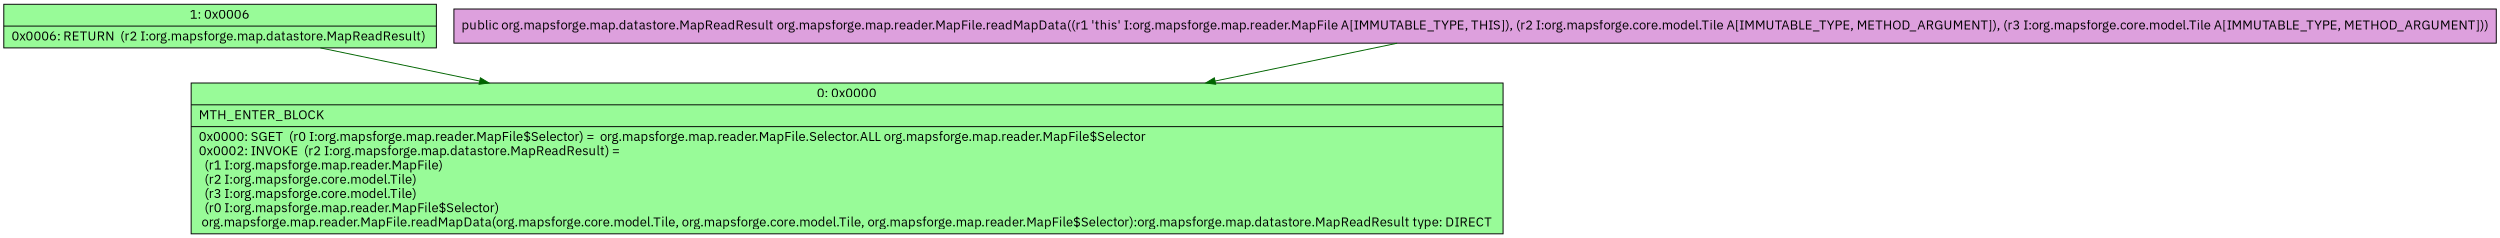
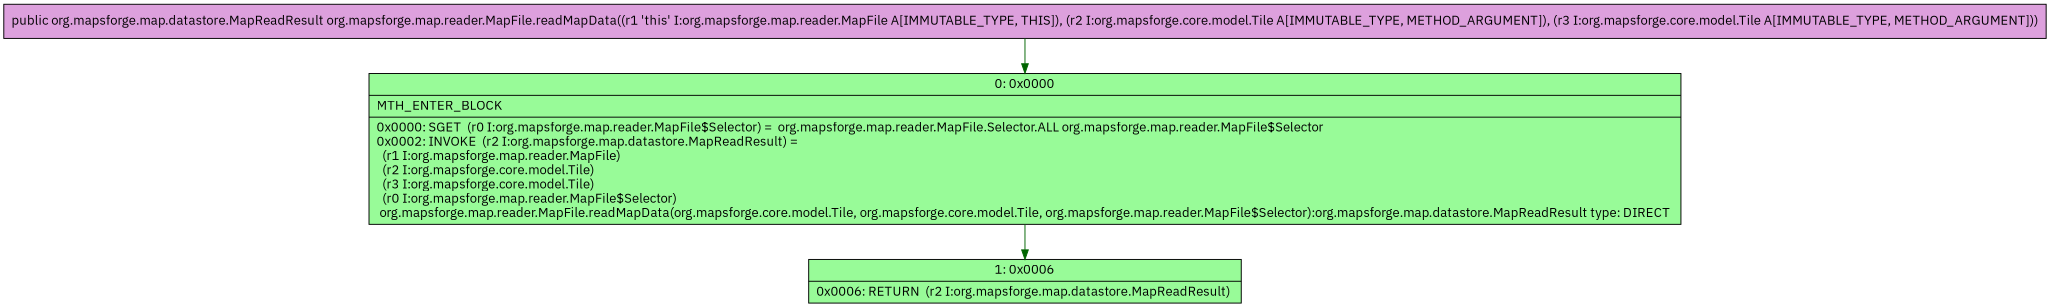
(400, 64) -> (1025, 237)
